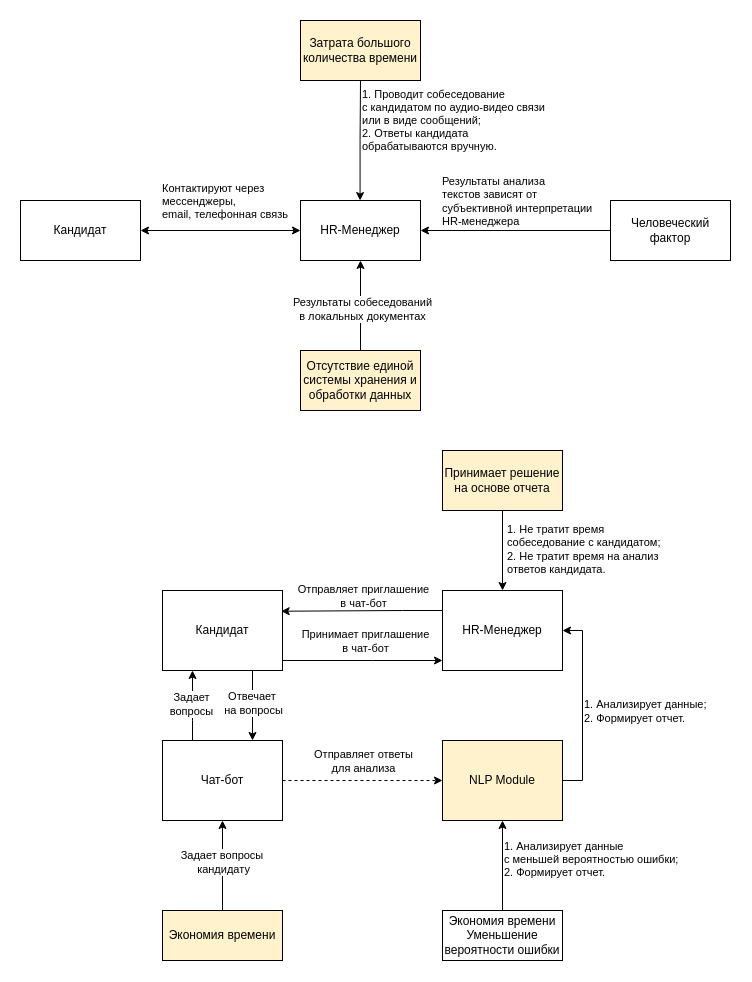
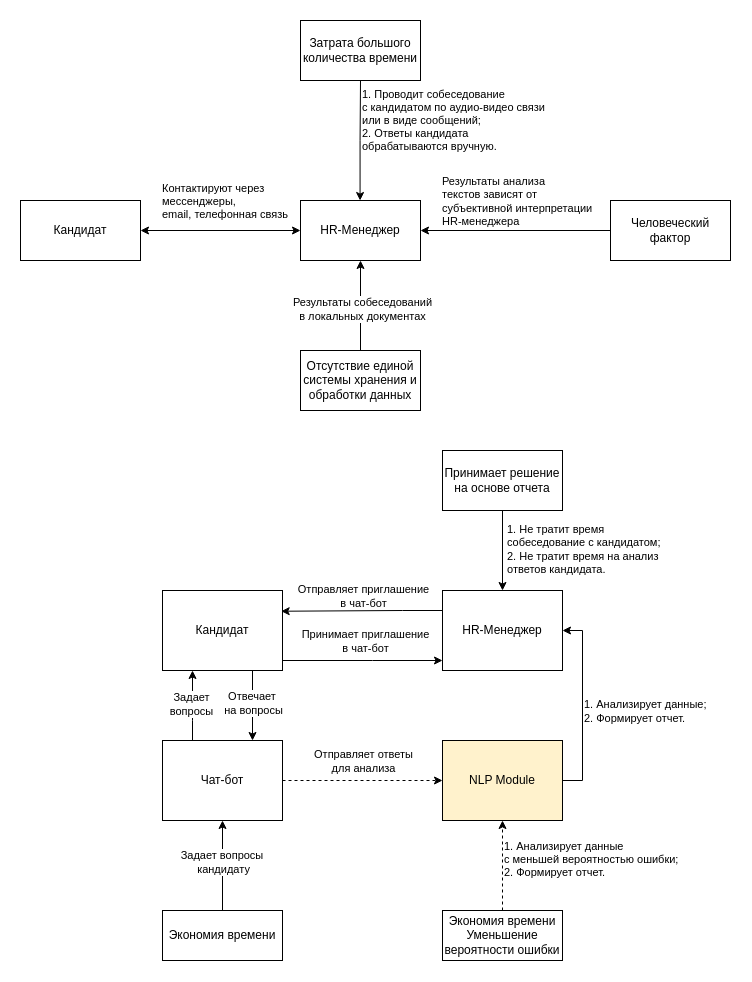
(361, 51) -> (361, 51)
(361, 381) -> (361, 381)
(503, 481) -> (503, 481)
(503, 868) -> (503, 868)
(223, 936) -> (223, 936)
